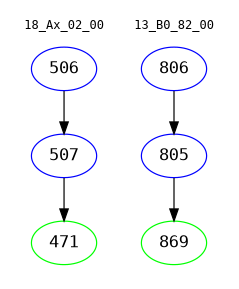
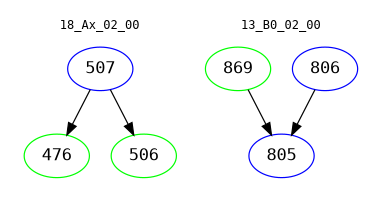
(175, 26) -> (282, 26)
(64, 69) -> (144, 156)
(64, 106) -> (119, 107)
(174, 193) -> (257, 107)
(64, 243) -> (57, 156)
